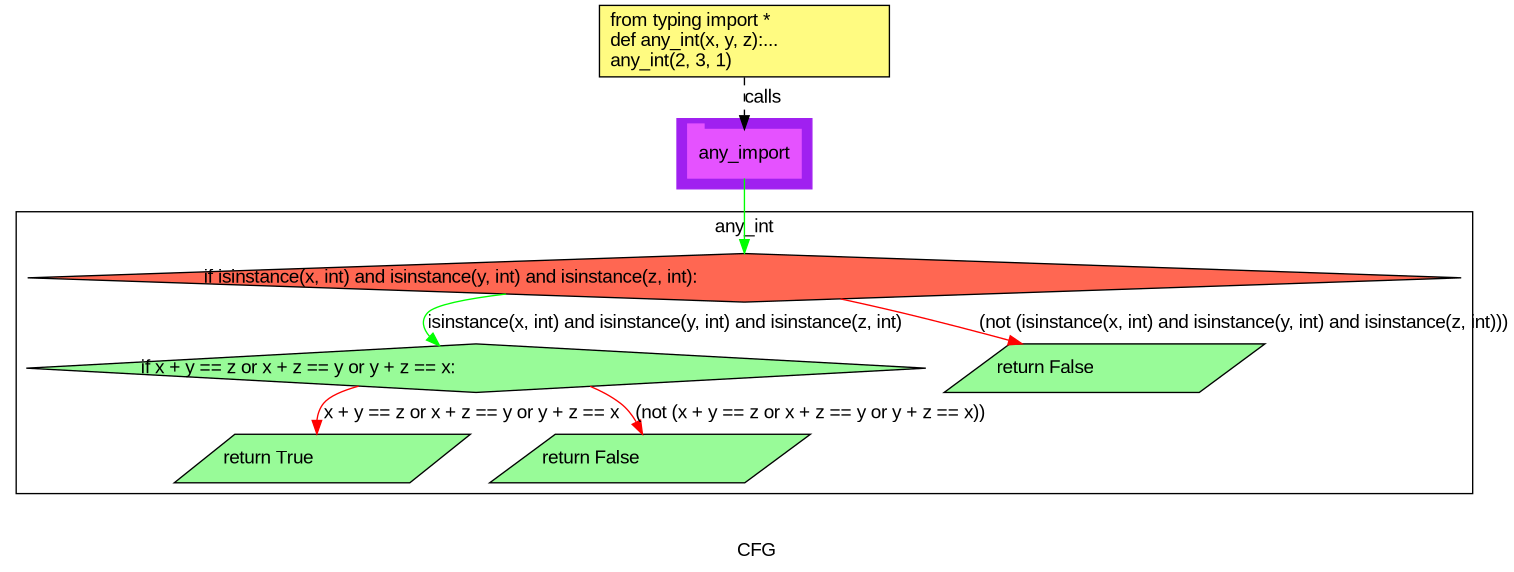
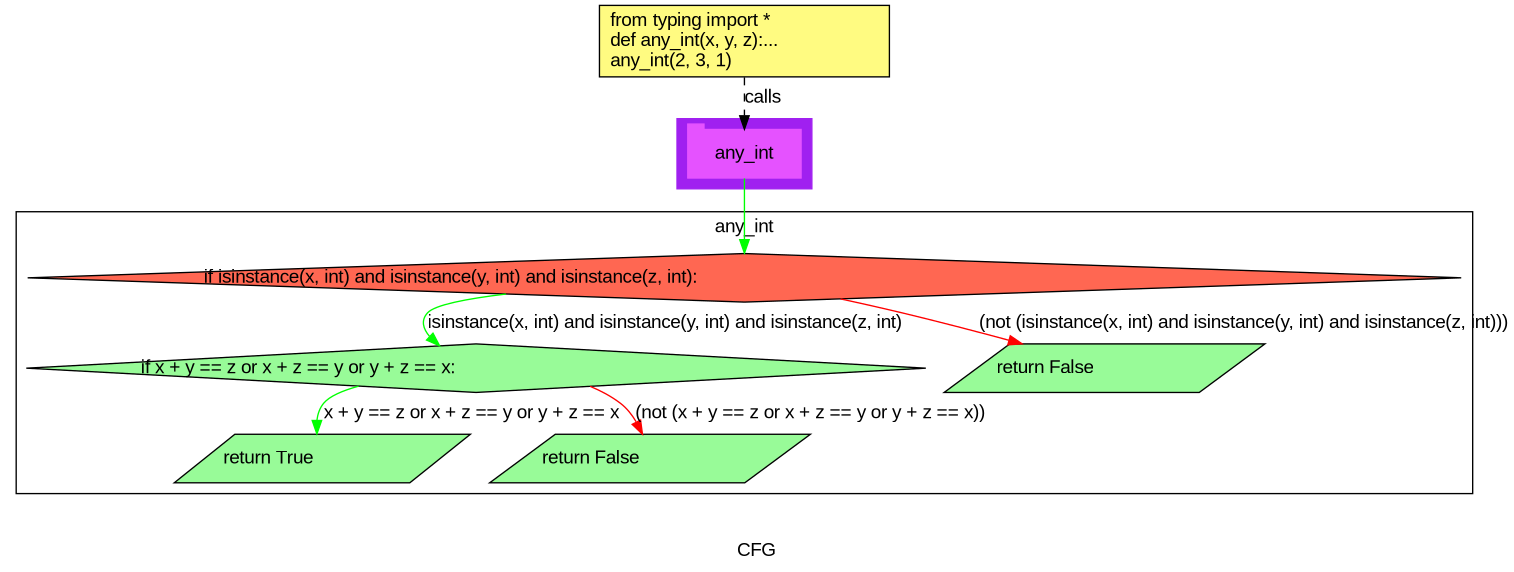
(744, 154) -> (744, 154)
(332, 397) -> (332, 397)
